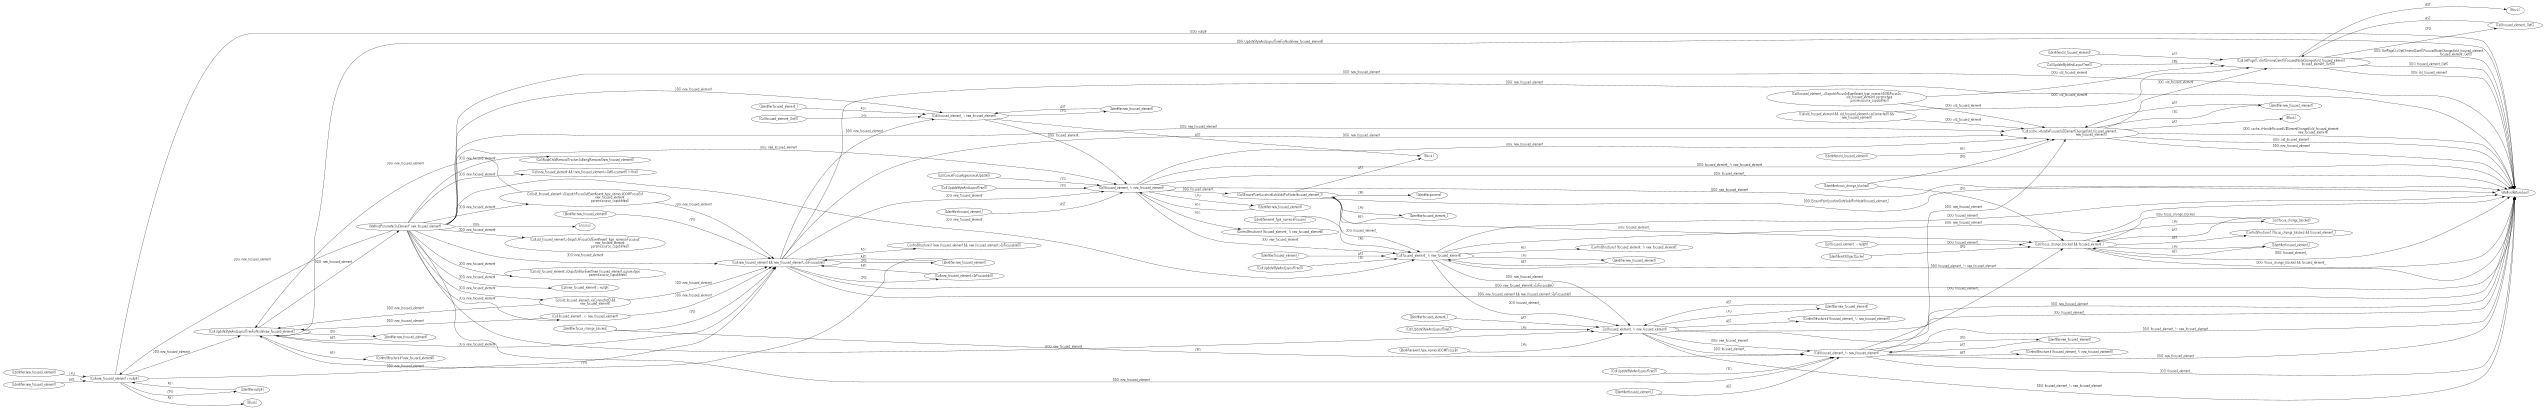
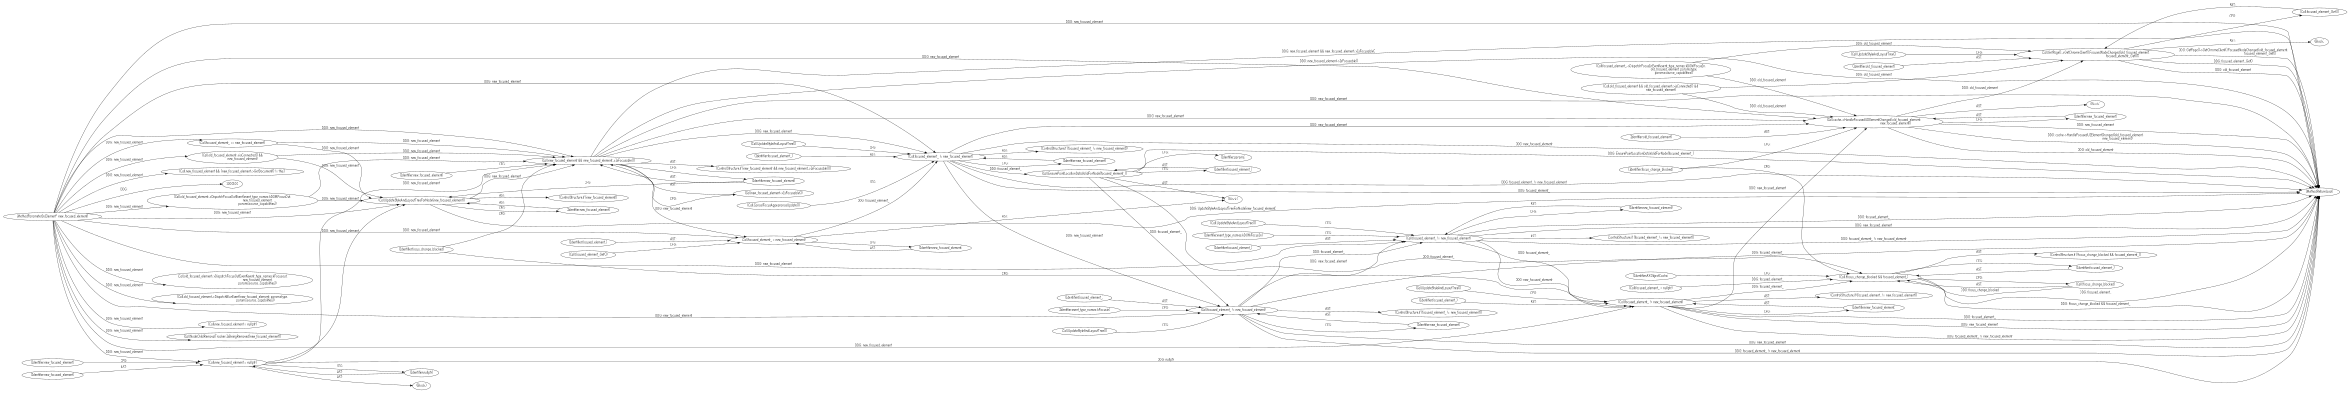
(328, 280) -> (248, 218)
